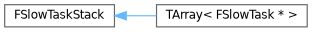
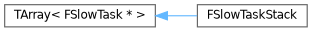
(141, 16) -> (182, 16)
